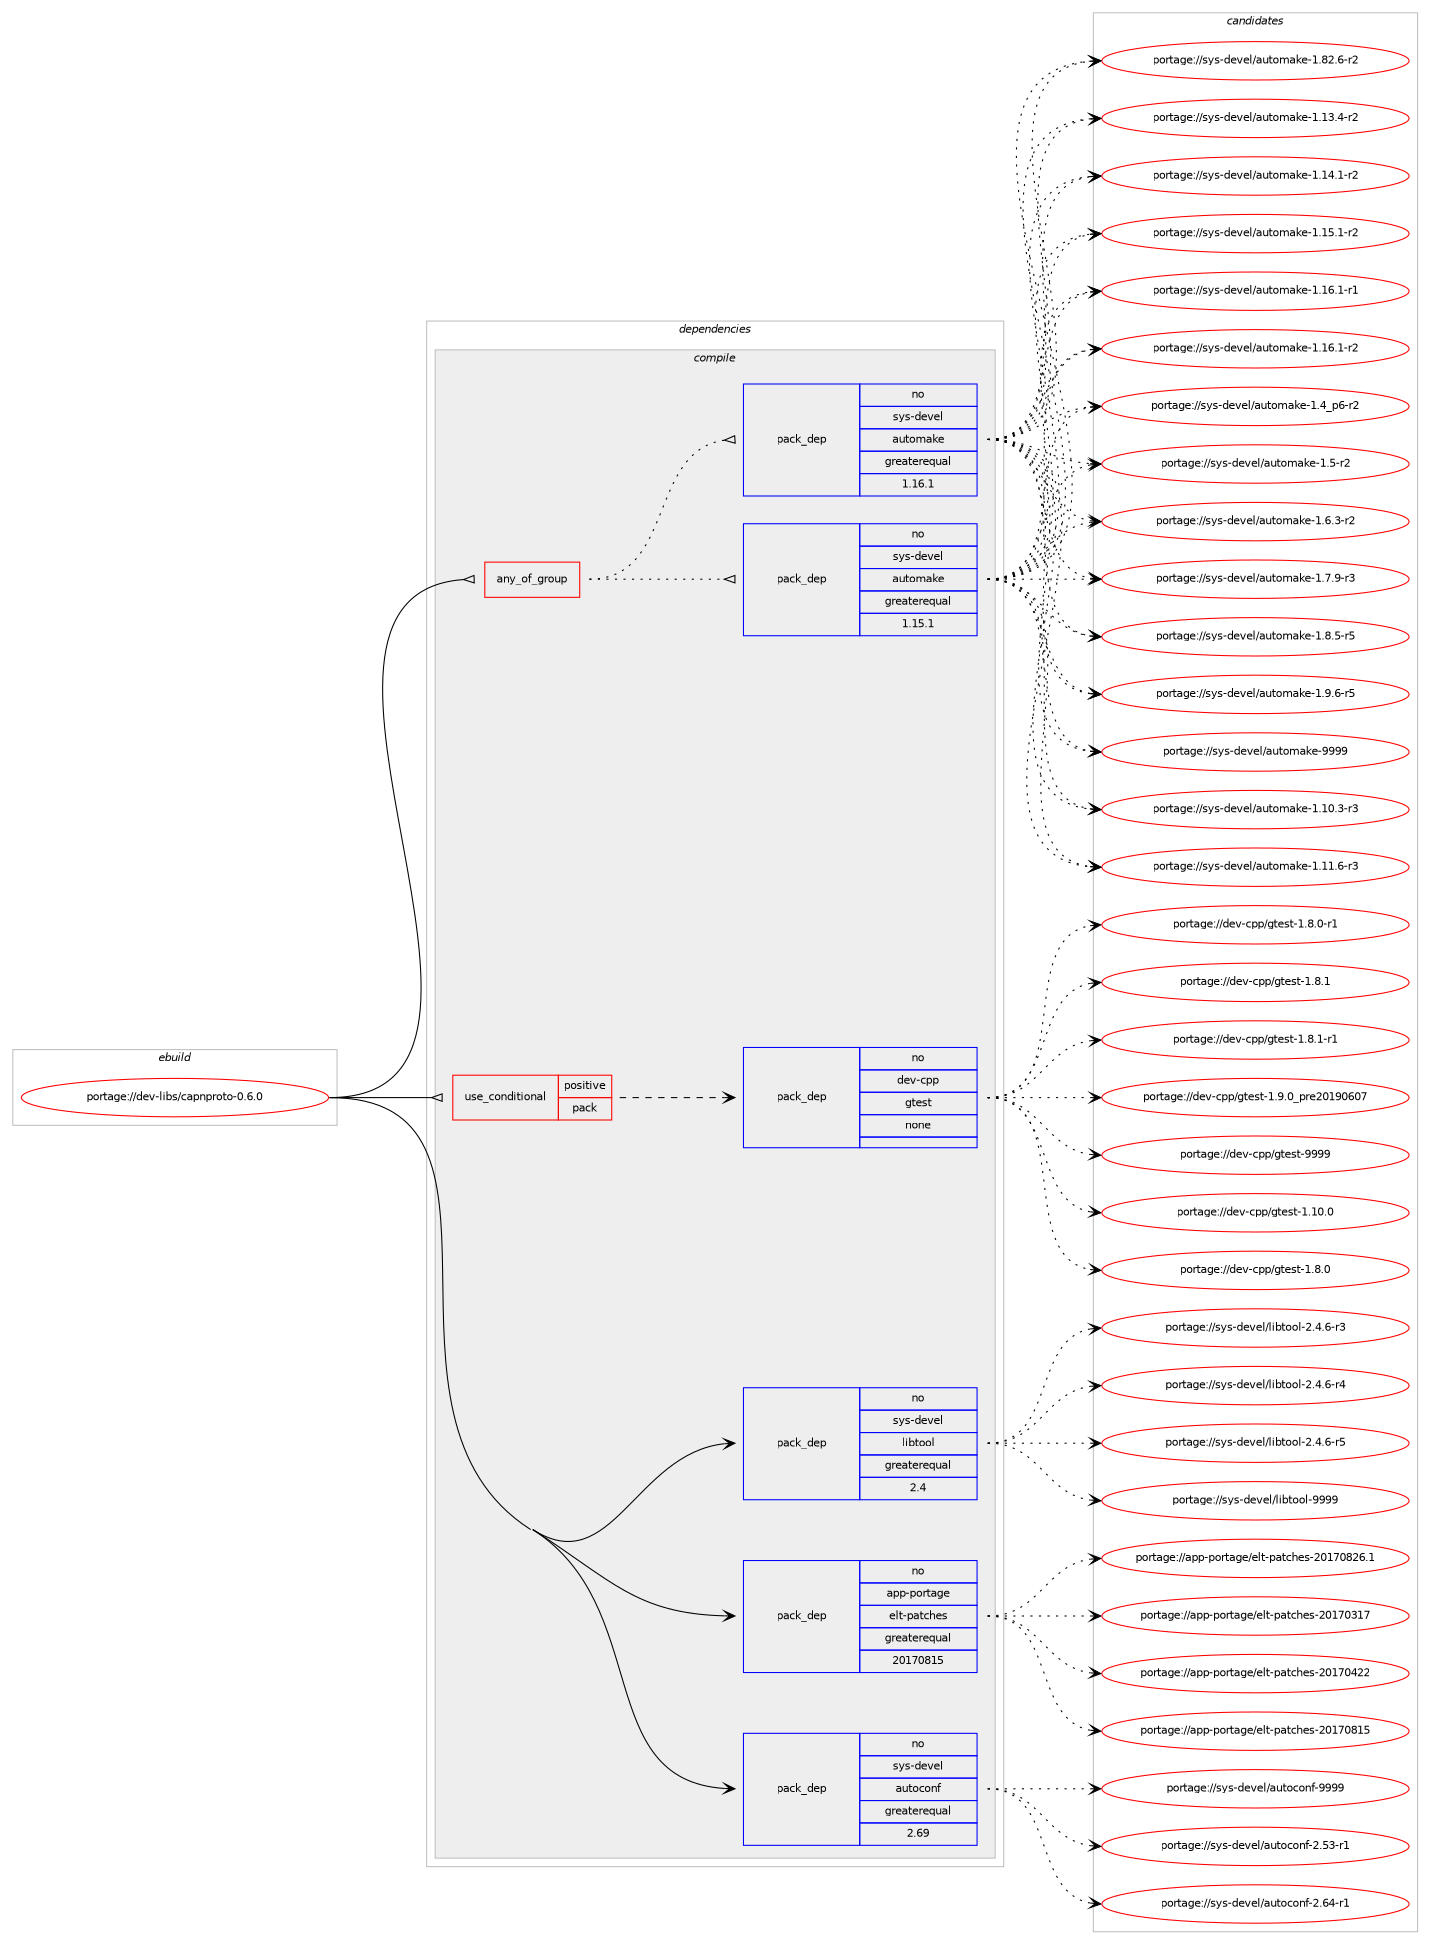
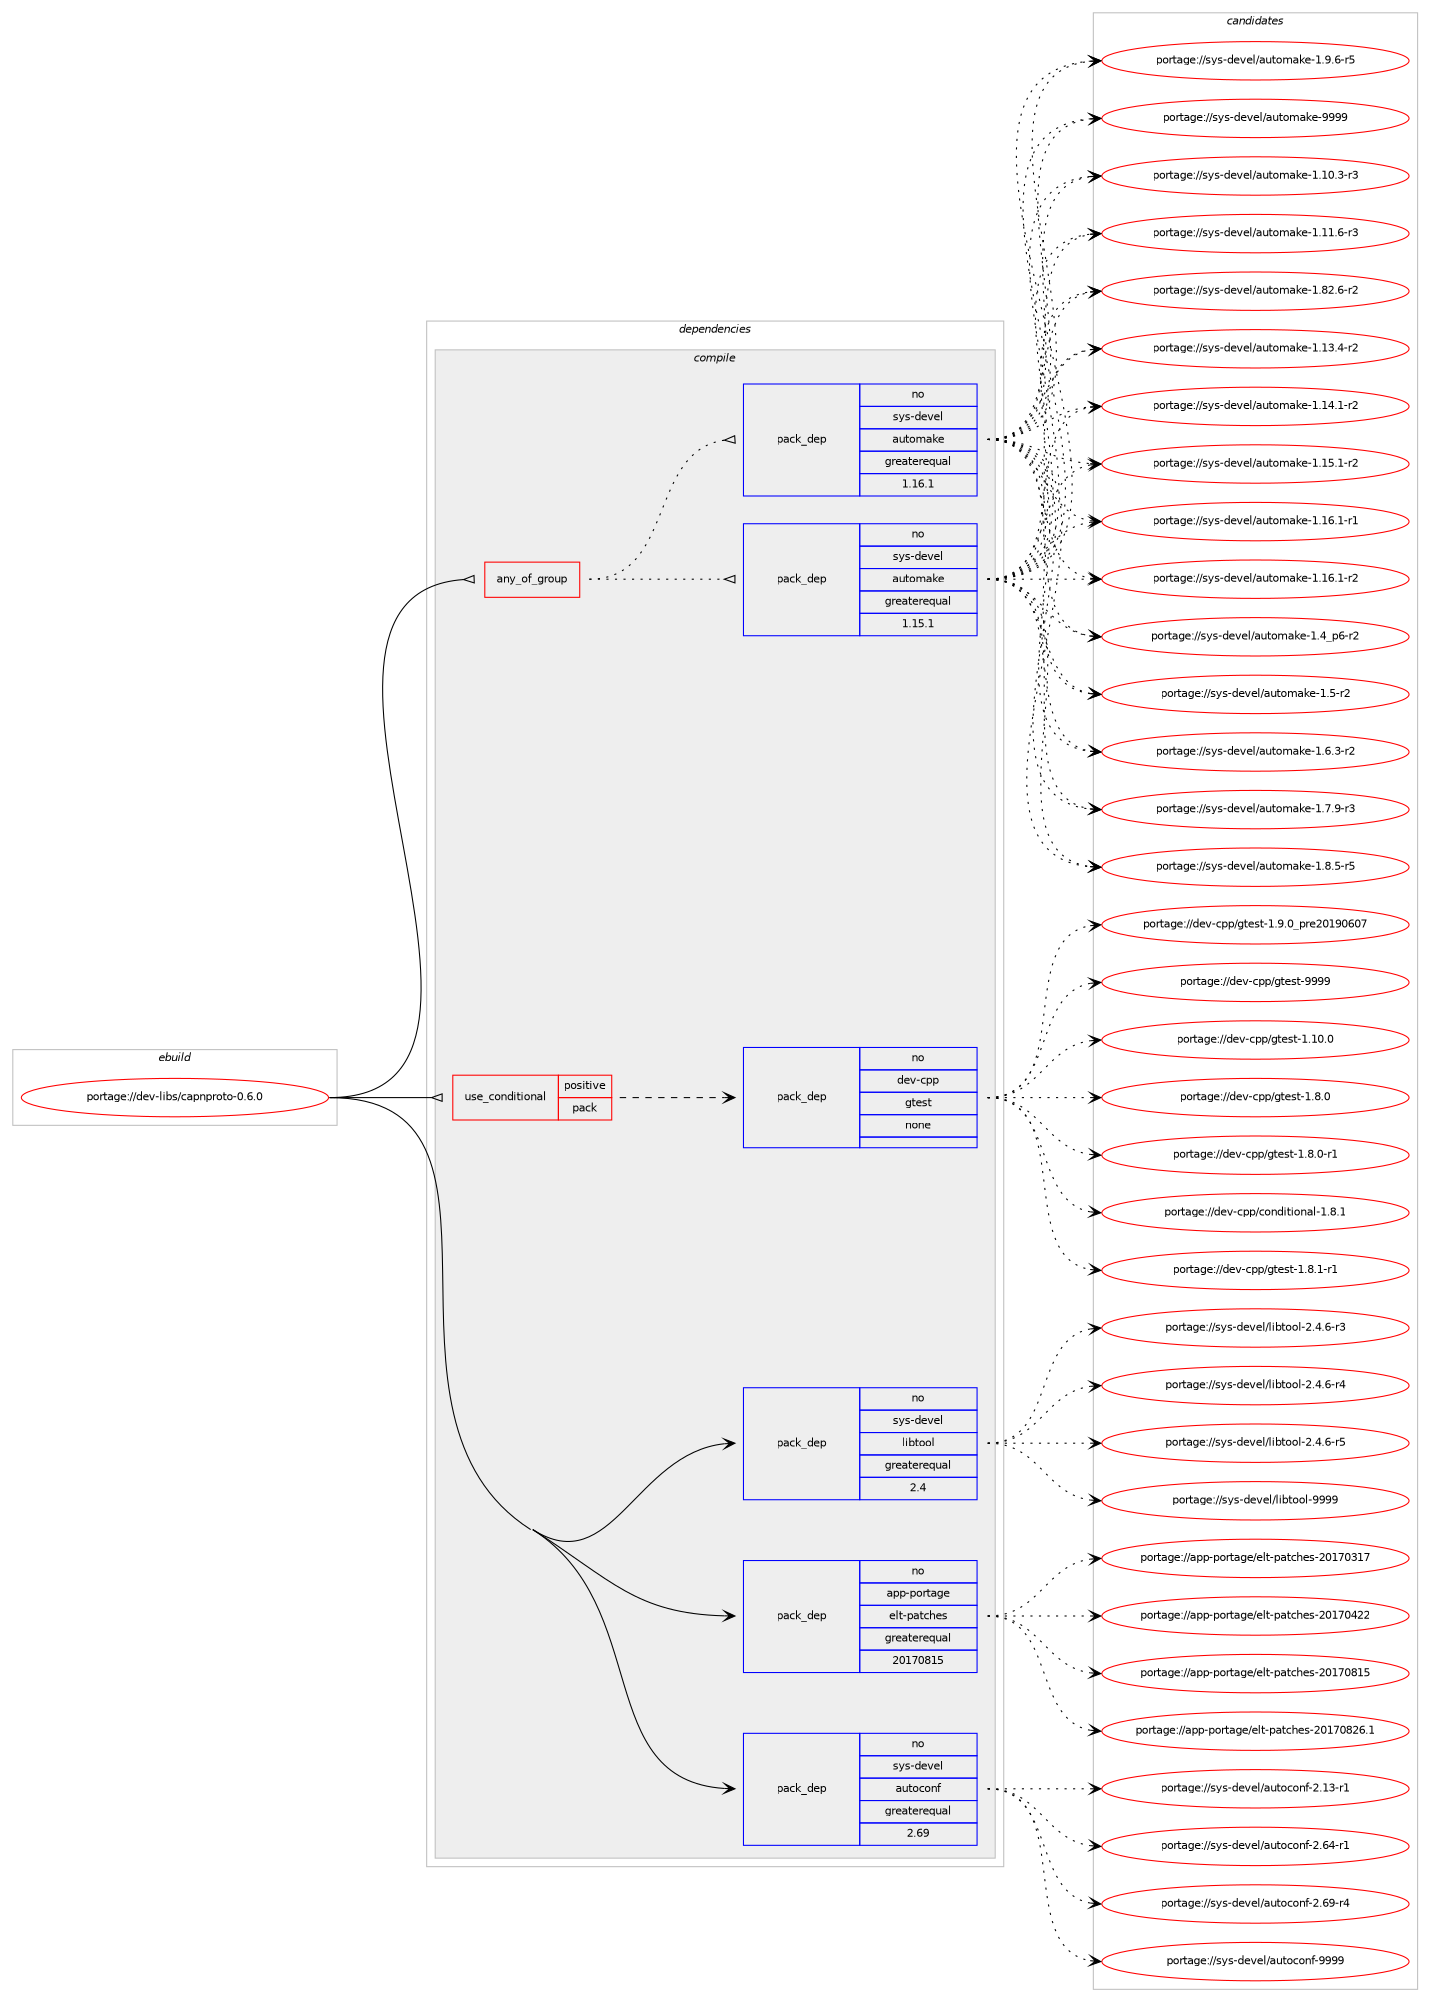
(1255, 982) -> (1255, 1213)
(1255, 1846) -> (1255, 1789)
none -> (1255, 1904)
